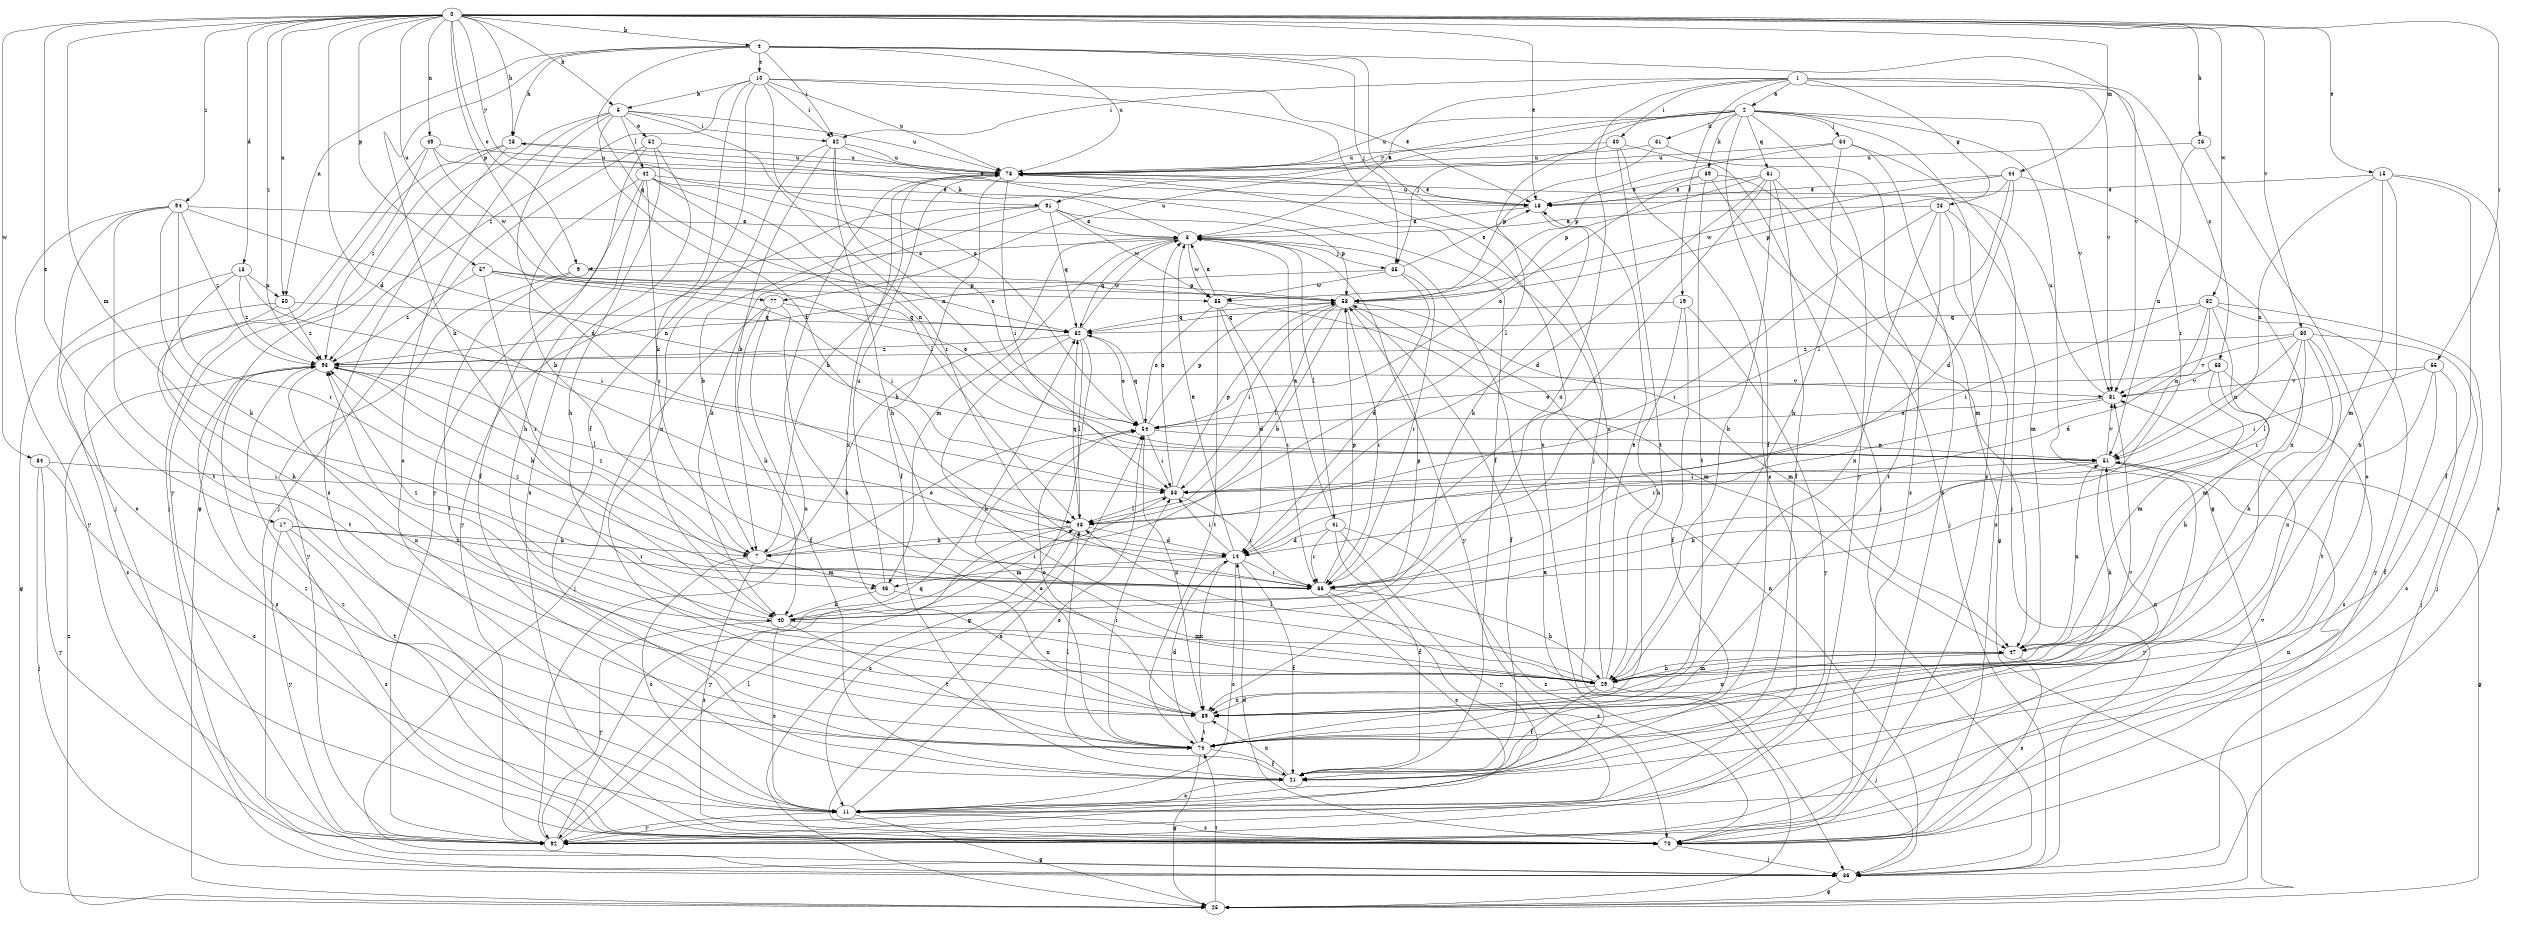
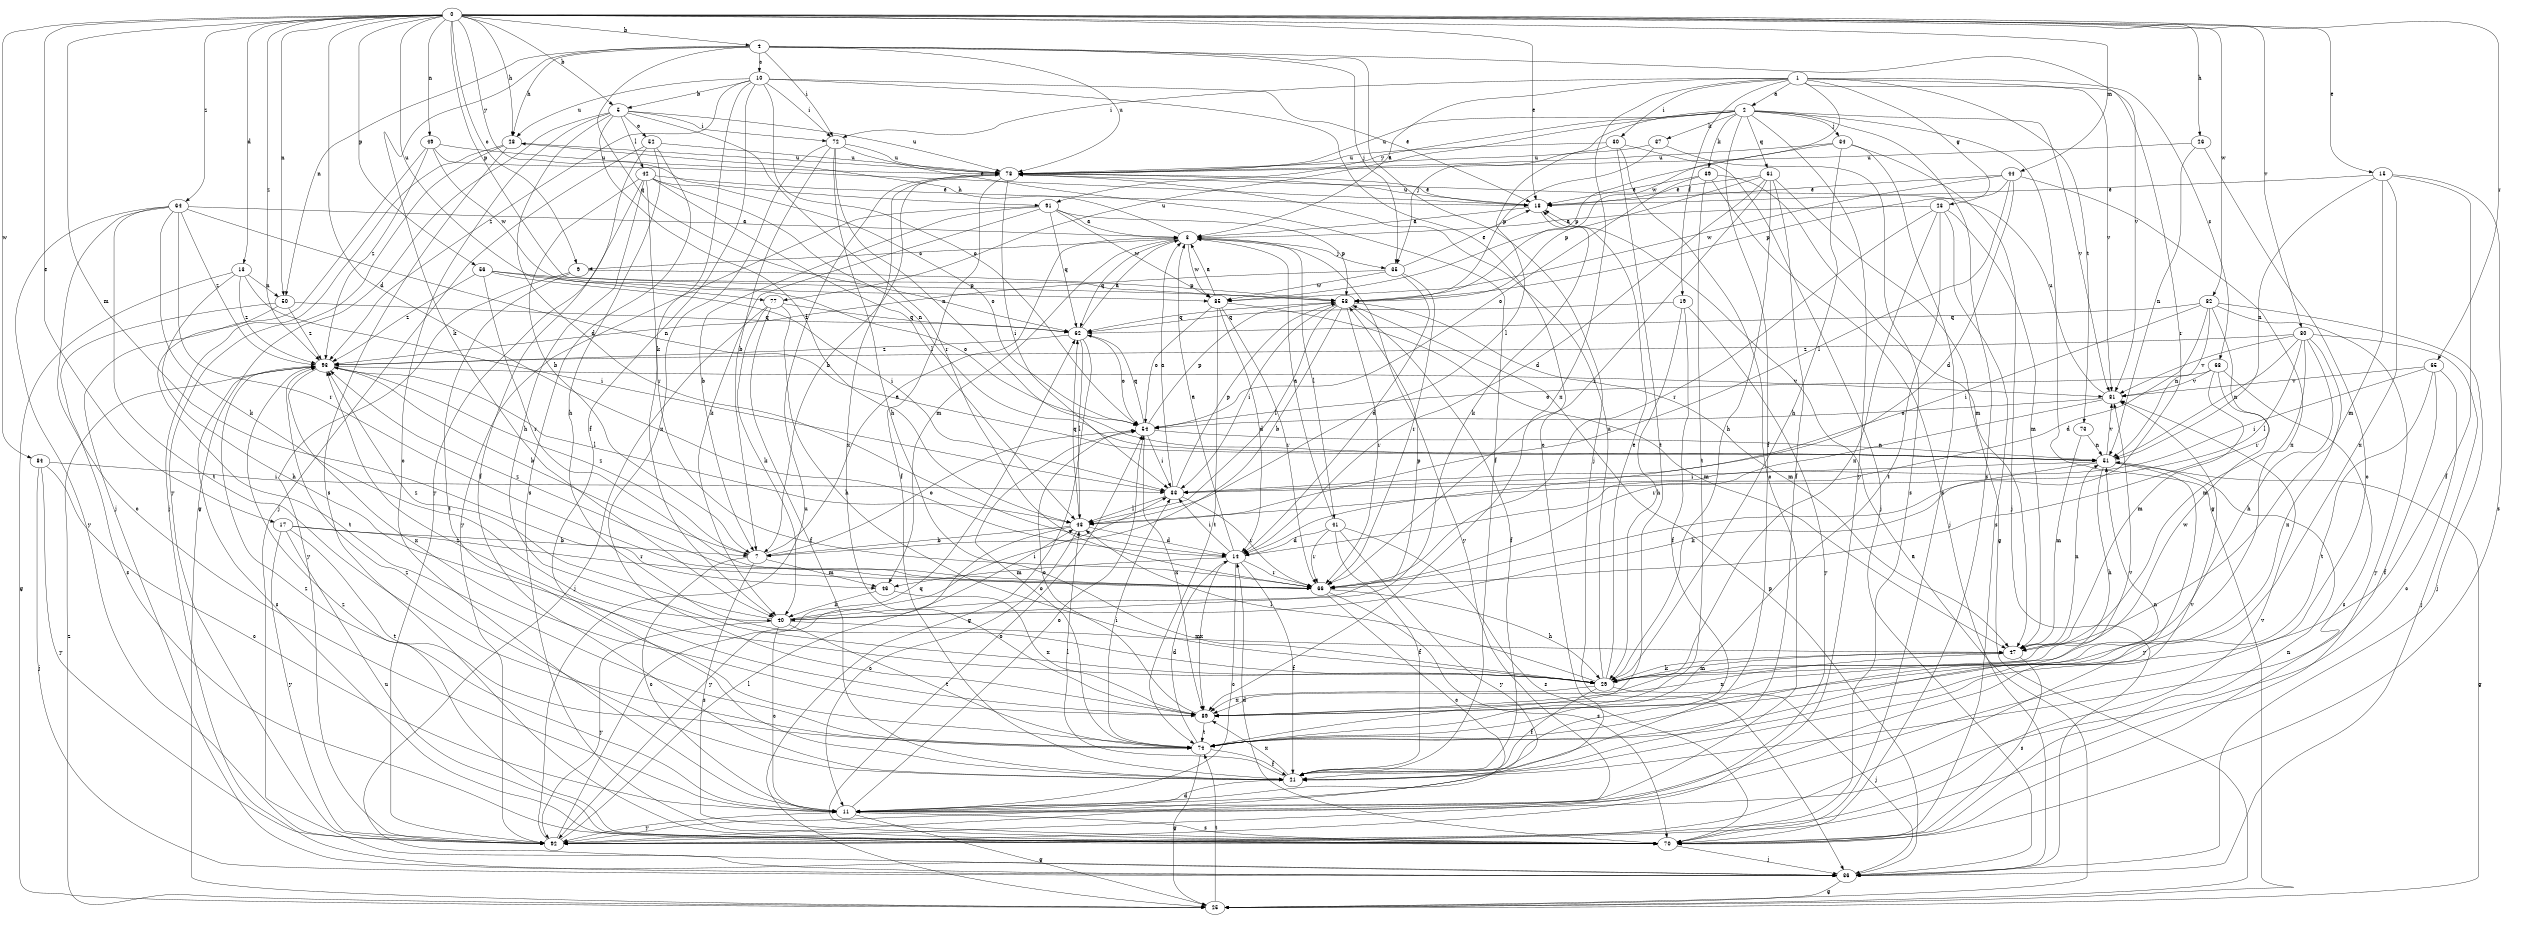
(884, 123) -> (630, 91)
(836, 142) -> (836, 142)
(1658, 142) -> (1658, 142)
none -> (1612, 195)
(179, 206) -> (179, 206)
(483, 270) -> (483, 270)
(1117, 286) -> (1117, 286)
(866, 351) -> none
(897, 397) -> (897, 397)
none -> (2083, 429)
(1353, 457) -> none
(2186, 525) -> (2186, 525)
(1771, 589) -> (1771, 589)
(1133, 596) -> none
(1666, 669) -> (1666, 669)
(386, 685) -> (386, 685)
none -> (690, 732)
(1766, 760) -> (2087, 852)
(1186, 796) -> (1186, 796)
none -> (1630, 796)
